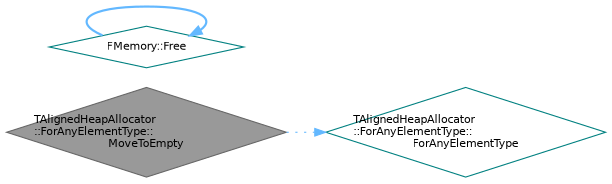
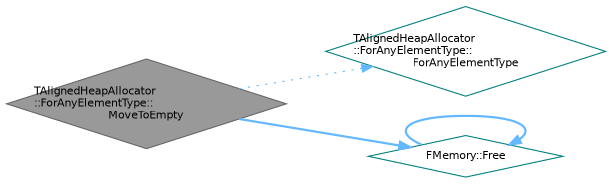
none -> (319, 132)
